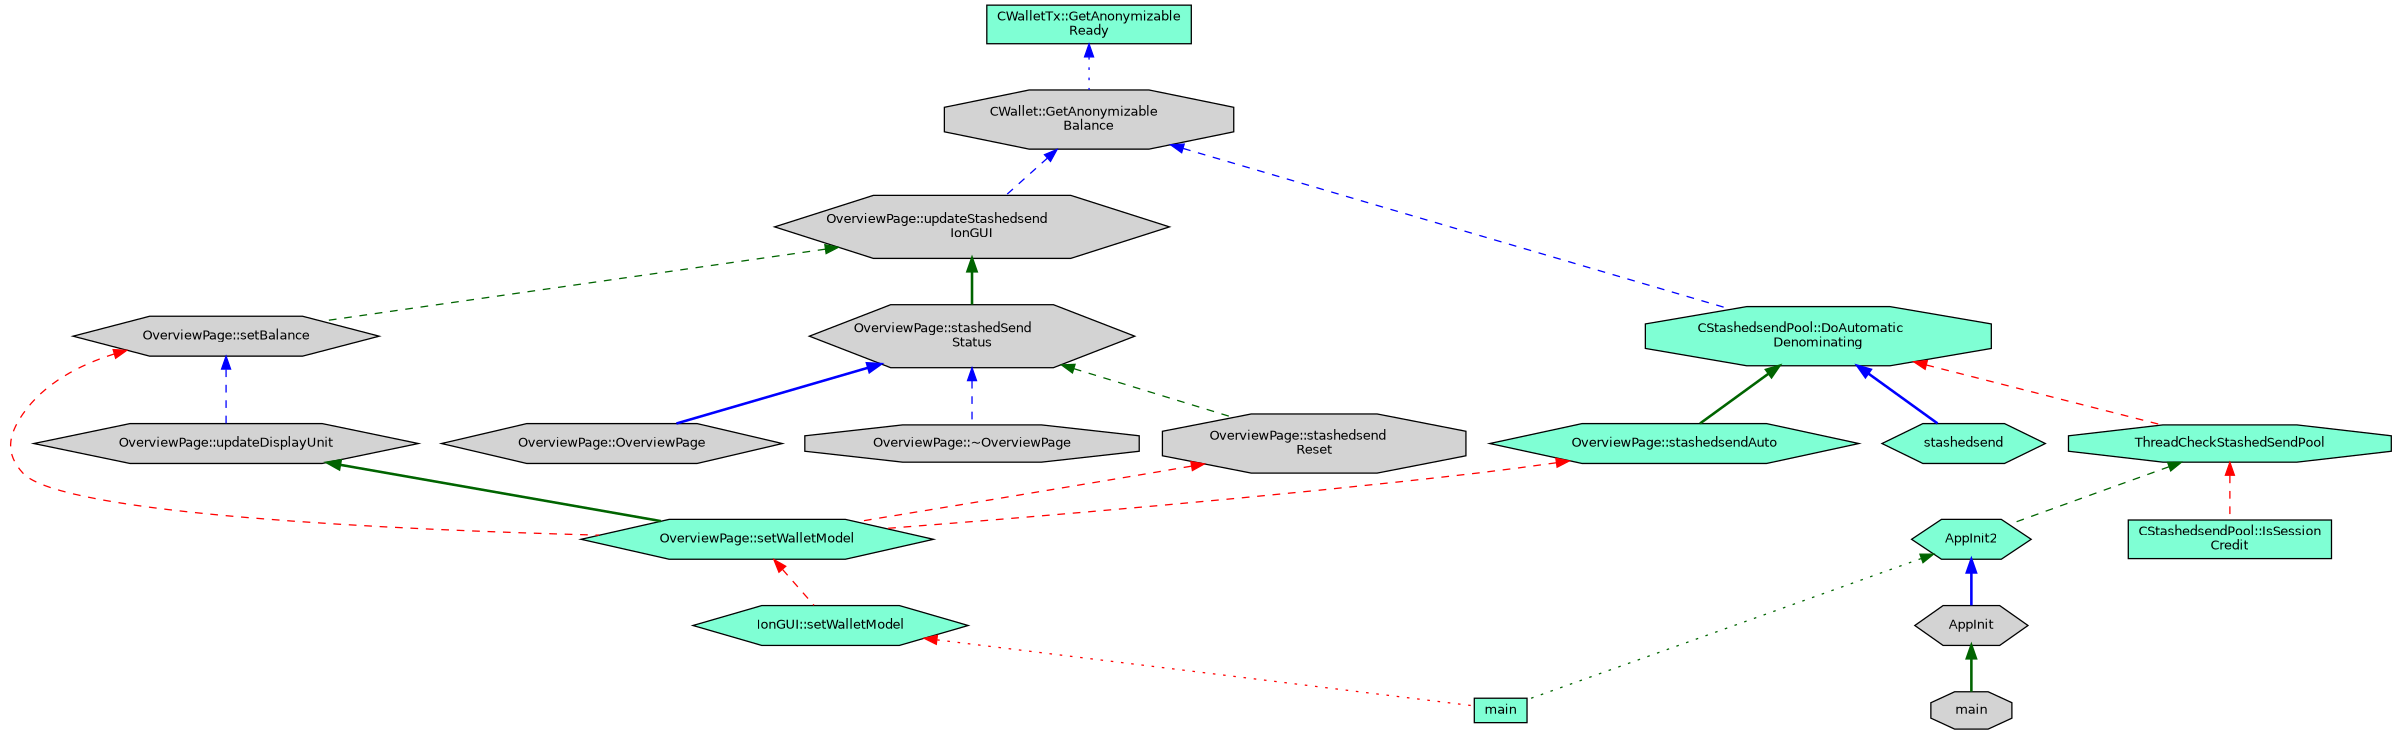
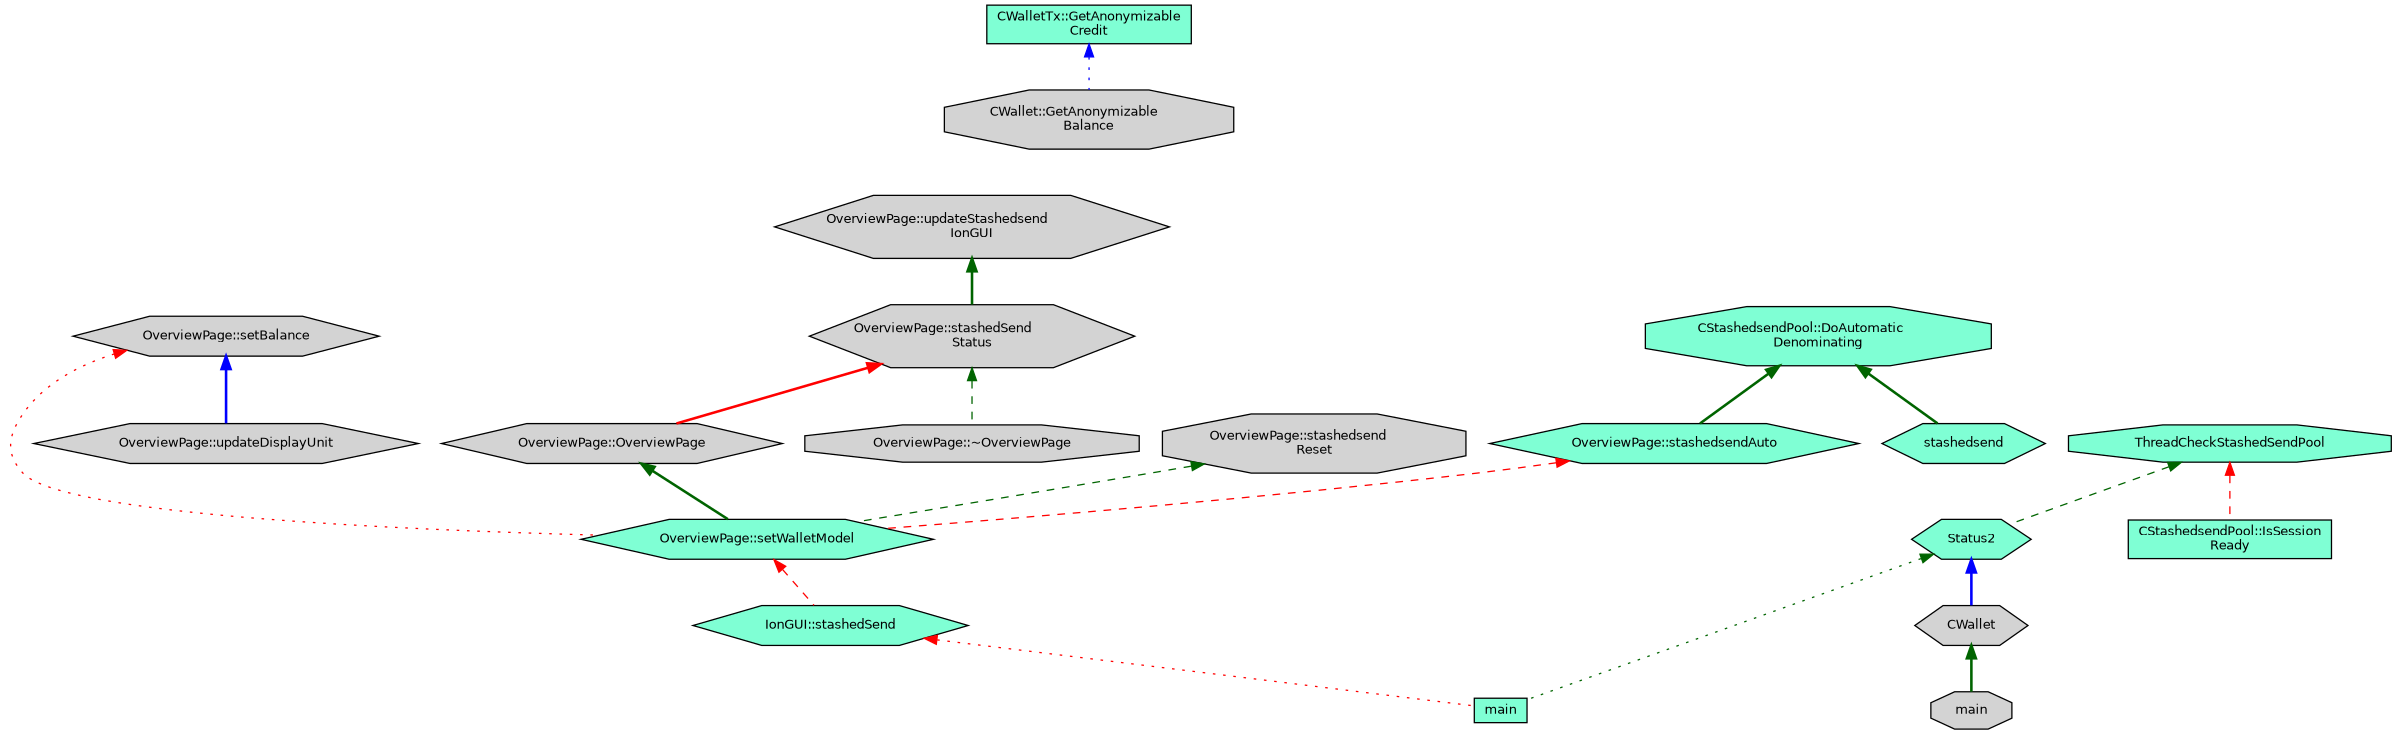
(1089, 24) -> (1089, 24)
(1027, 177) -> none
(1457, 229) -> none
(574, 285) -> none
(1154, 393) -> none
(2044, 395) -> none
(226, 396) -> (226, 396)
(772, 396) -> (772, 396)
(1903, 398) -> (1903, 398)
(972, 403) -> (972, 403)
(501, 493) -> (690, 495)
(1024, 494) -> (1024, 494)
(220, 515) -> (220, 515)
(1971, 539) -> (1971, 539)
(2230, 539) -> (2230, 539)
(831, 626) -> (831, 626)
(1971, 626) -> (1971, 626)
